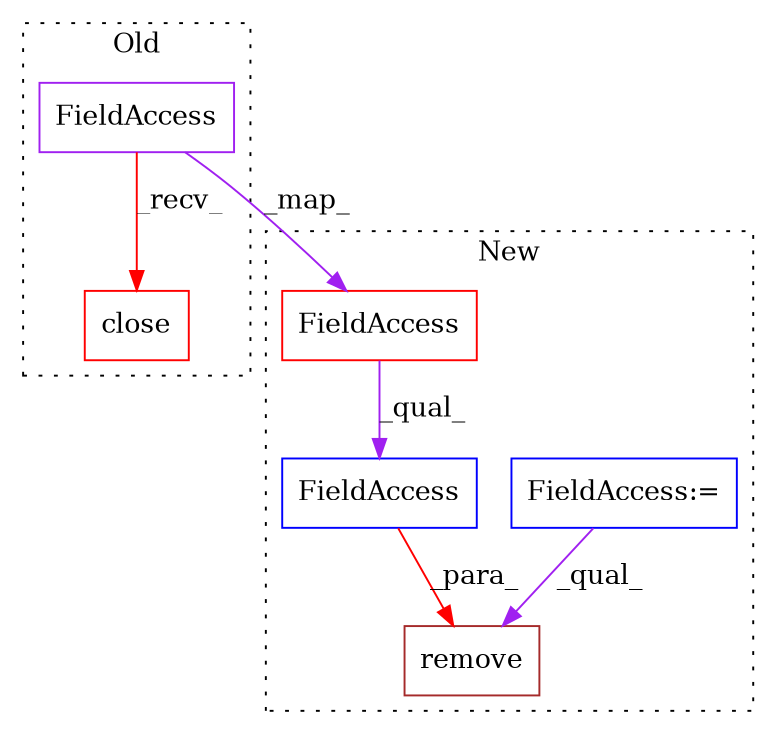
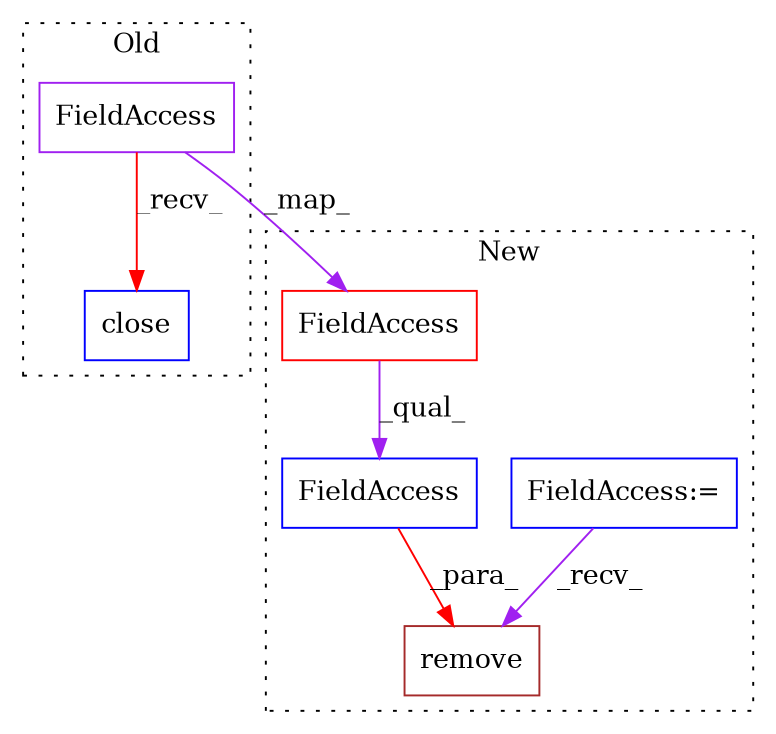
(137, 326) -> (137, 326)
(600, 577) -> (600, 577)
